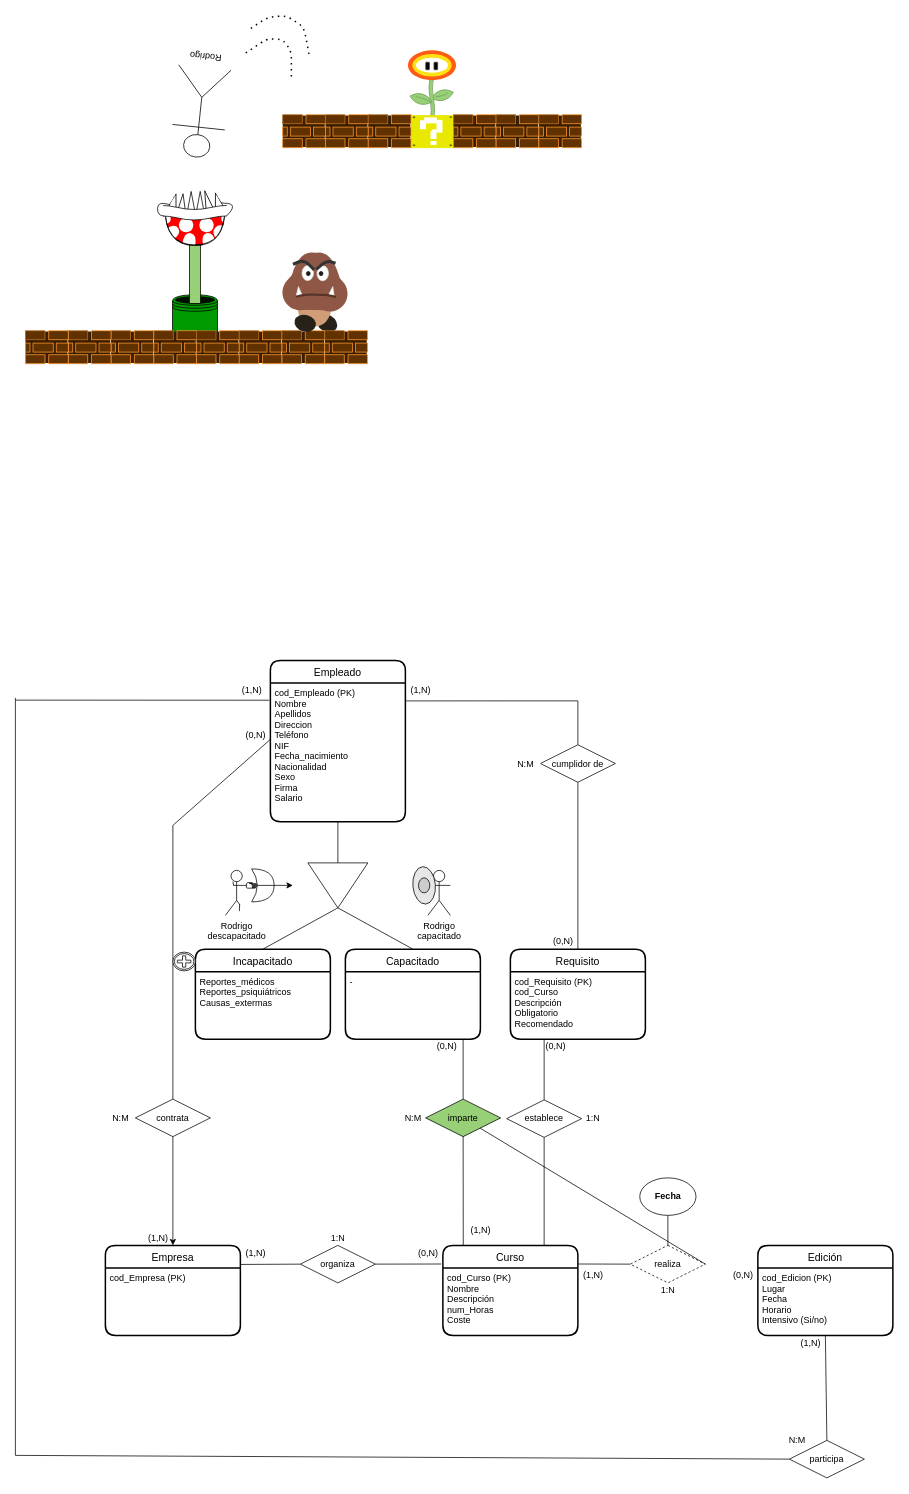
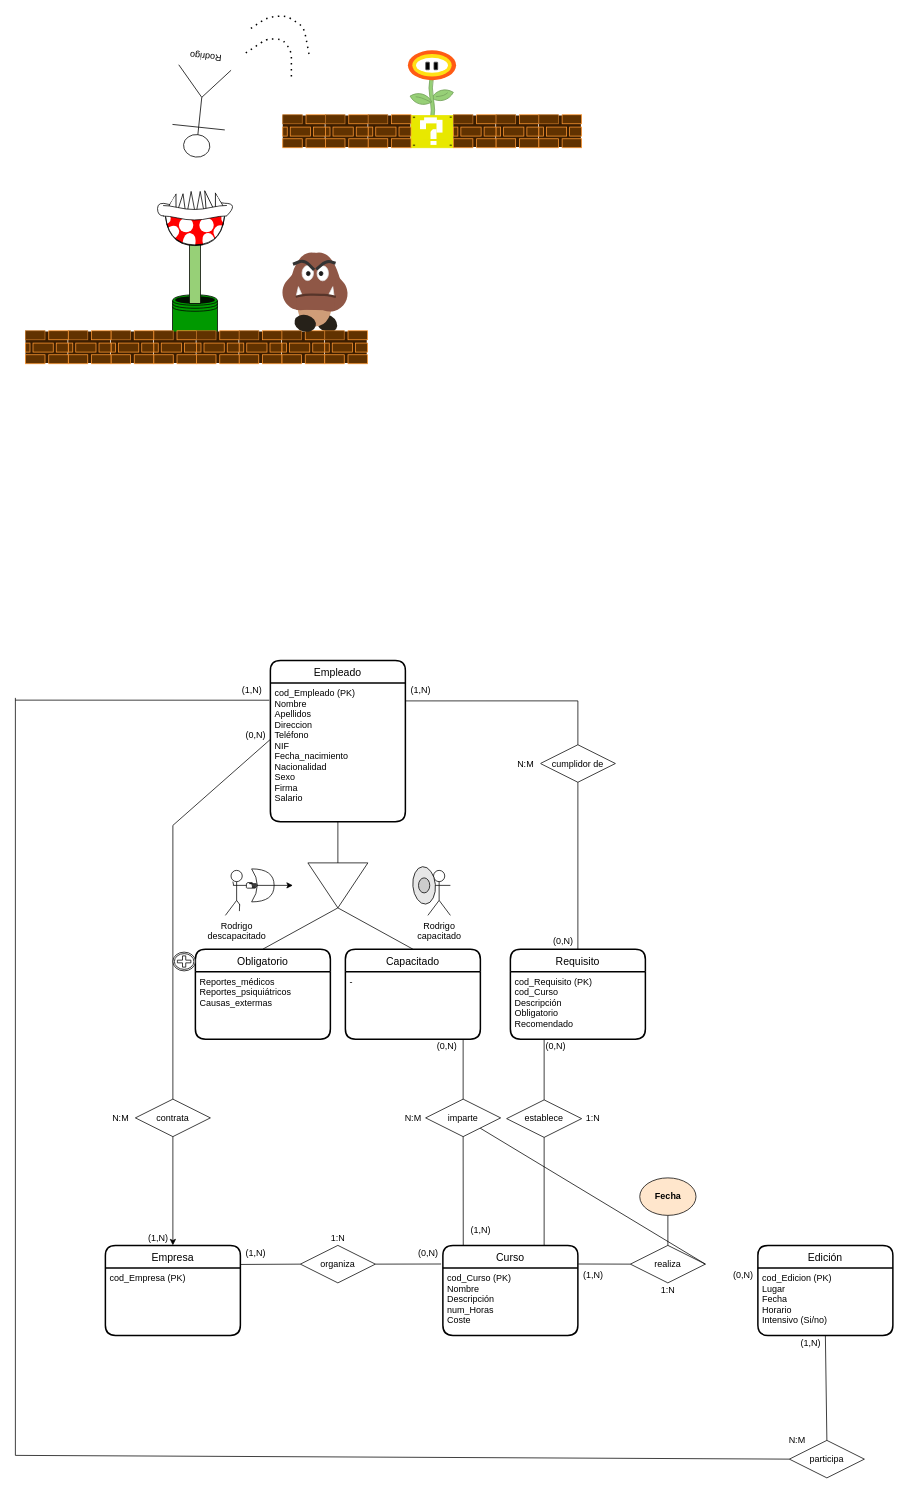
(263, 961) -> (263, 961)
(463, 1118) -> (463, 1118)
(668, 1197) -> (668, 1197)
(668, 1264) -> (668, 1264)
